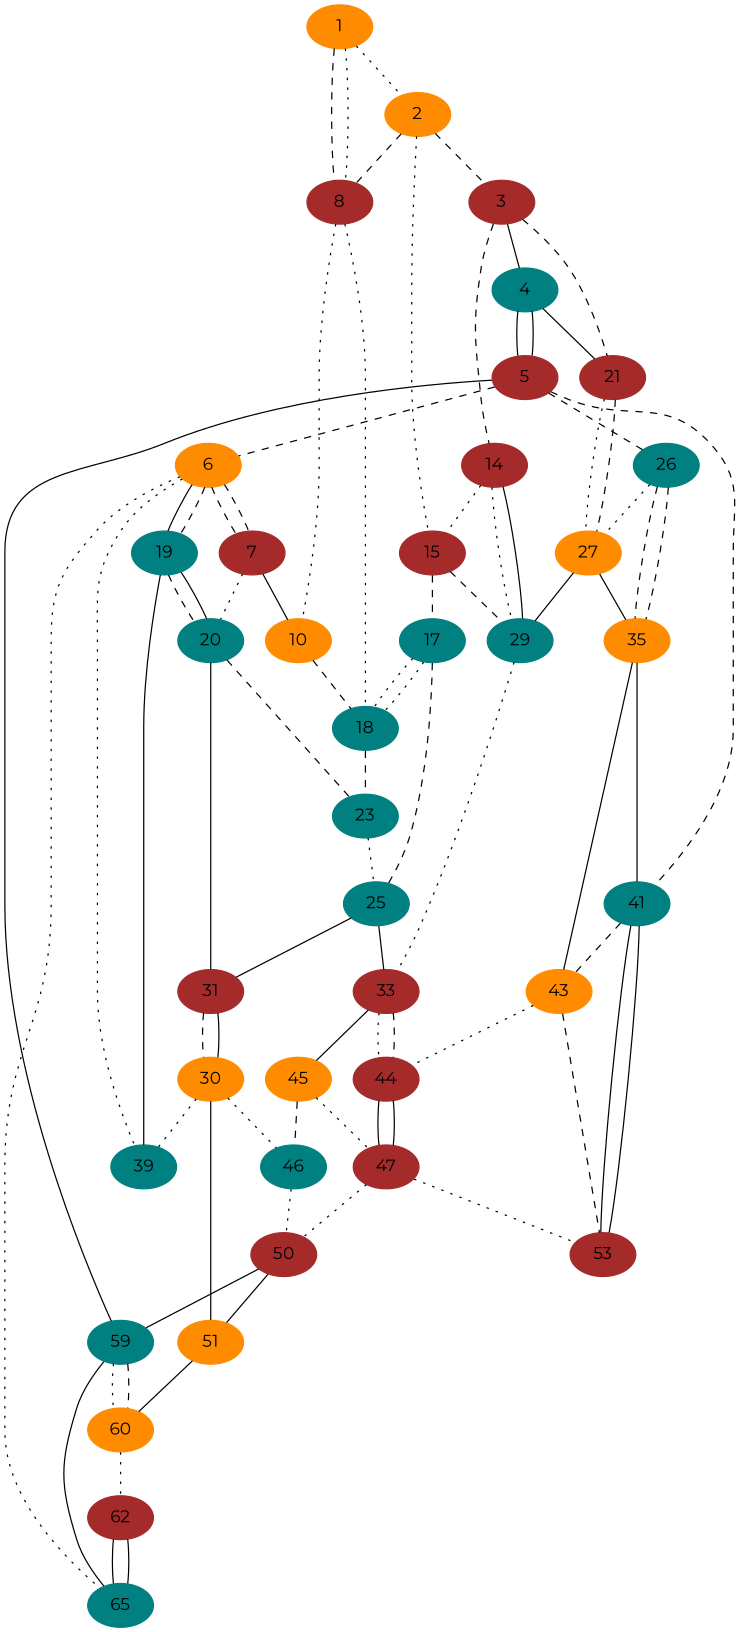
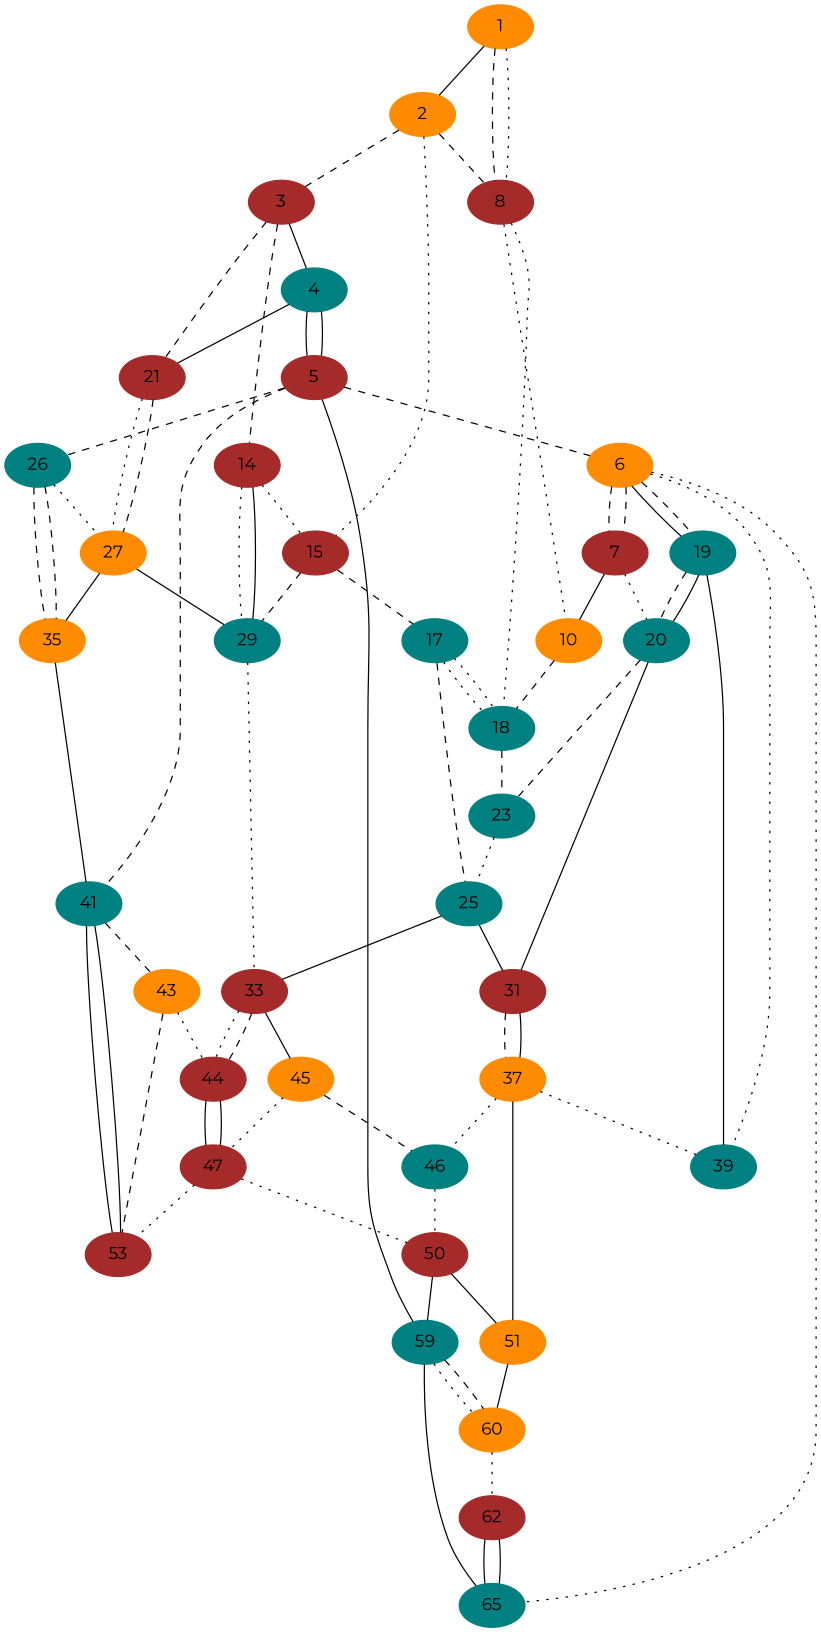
(379, 71) -> (462, 71)
(598, 816) -> none
(211, 1079) -> (513, 1079)
